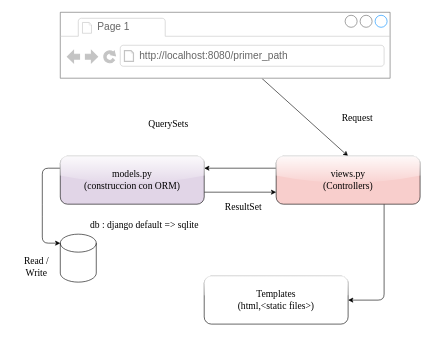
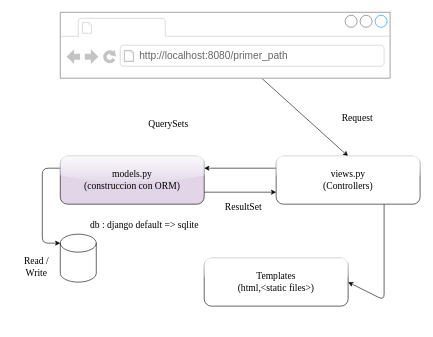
(129, 27) -> none
(348, 180) -> (348, 180)
(276, 300) -> (276, 282)
